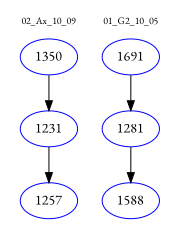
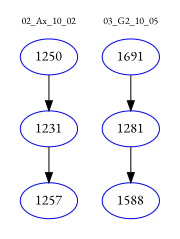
(49, 21) -> (49, 21)
(131, 21) -> (131, 21)
(49, 57) -> (49, 57)
